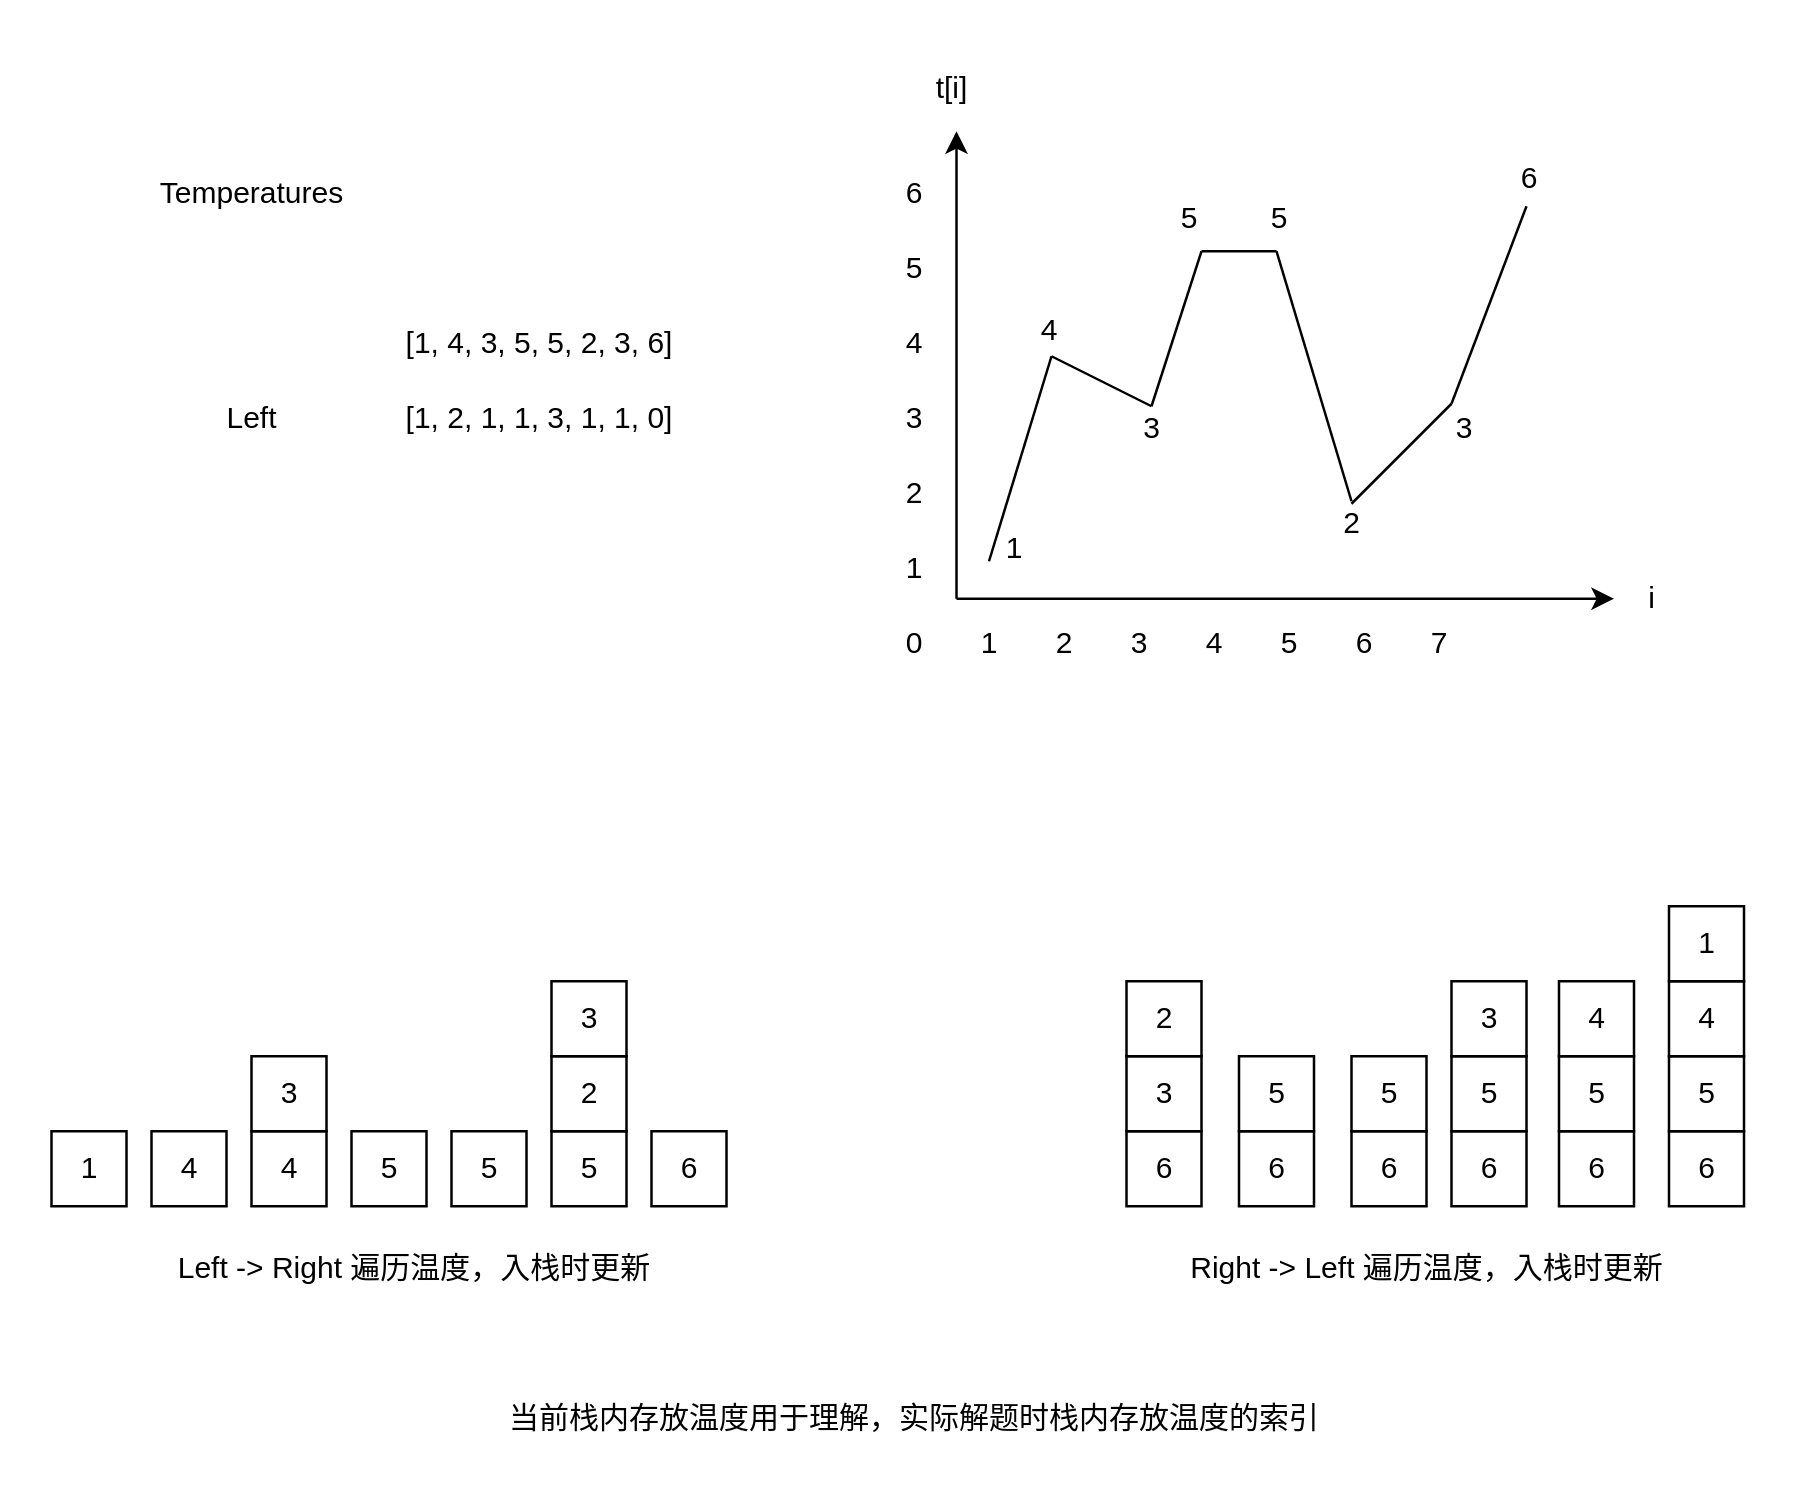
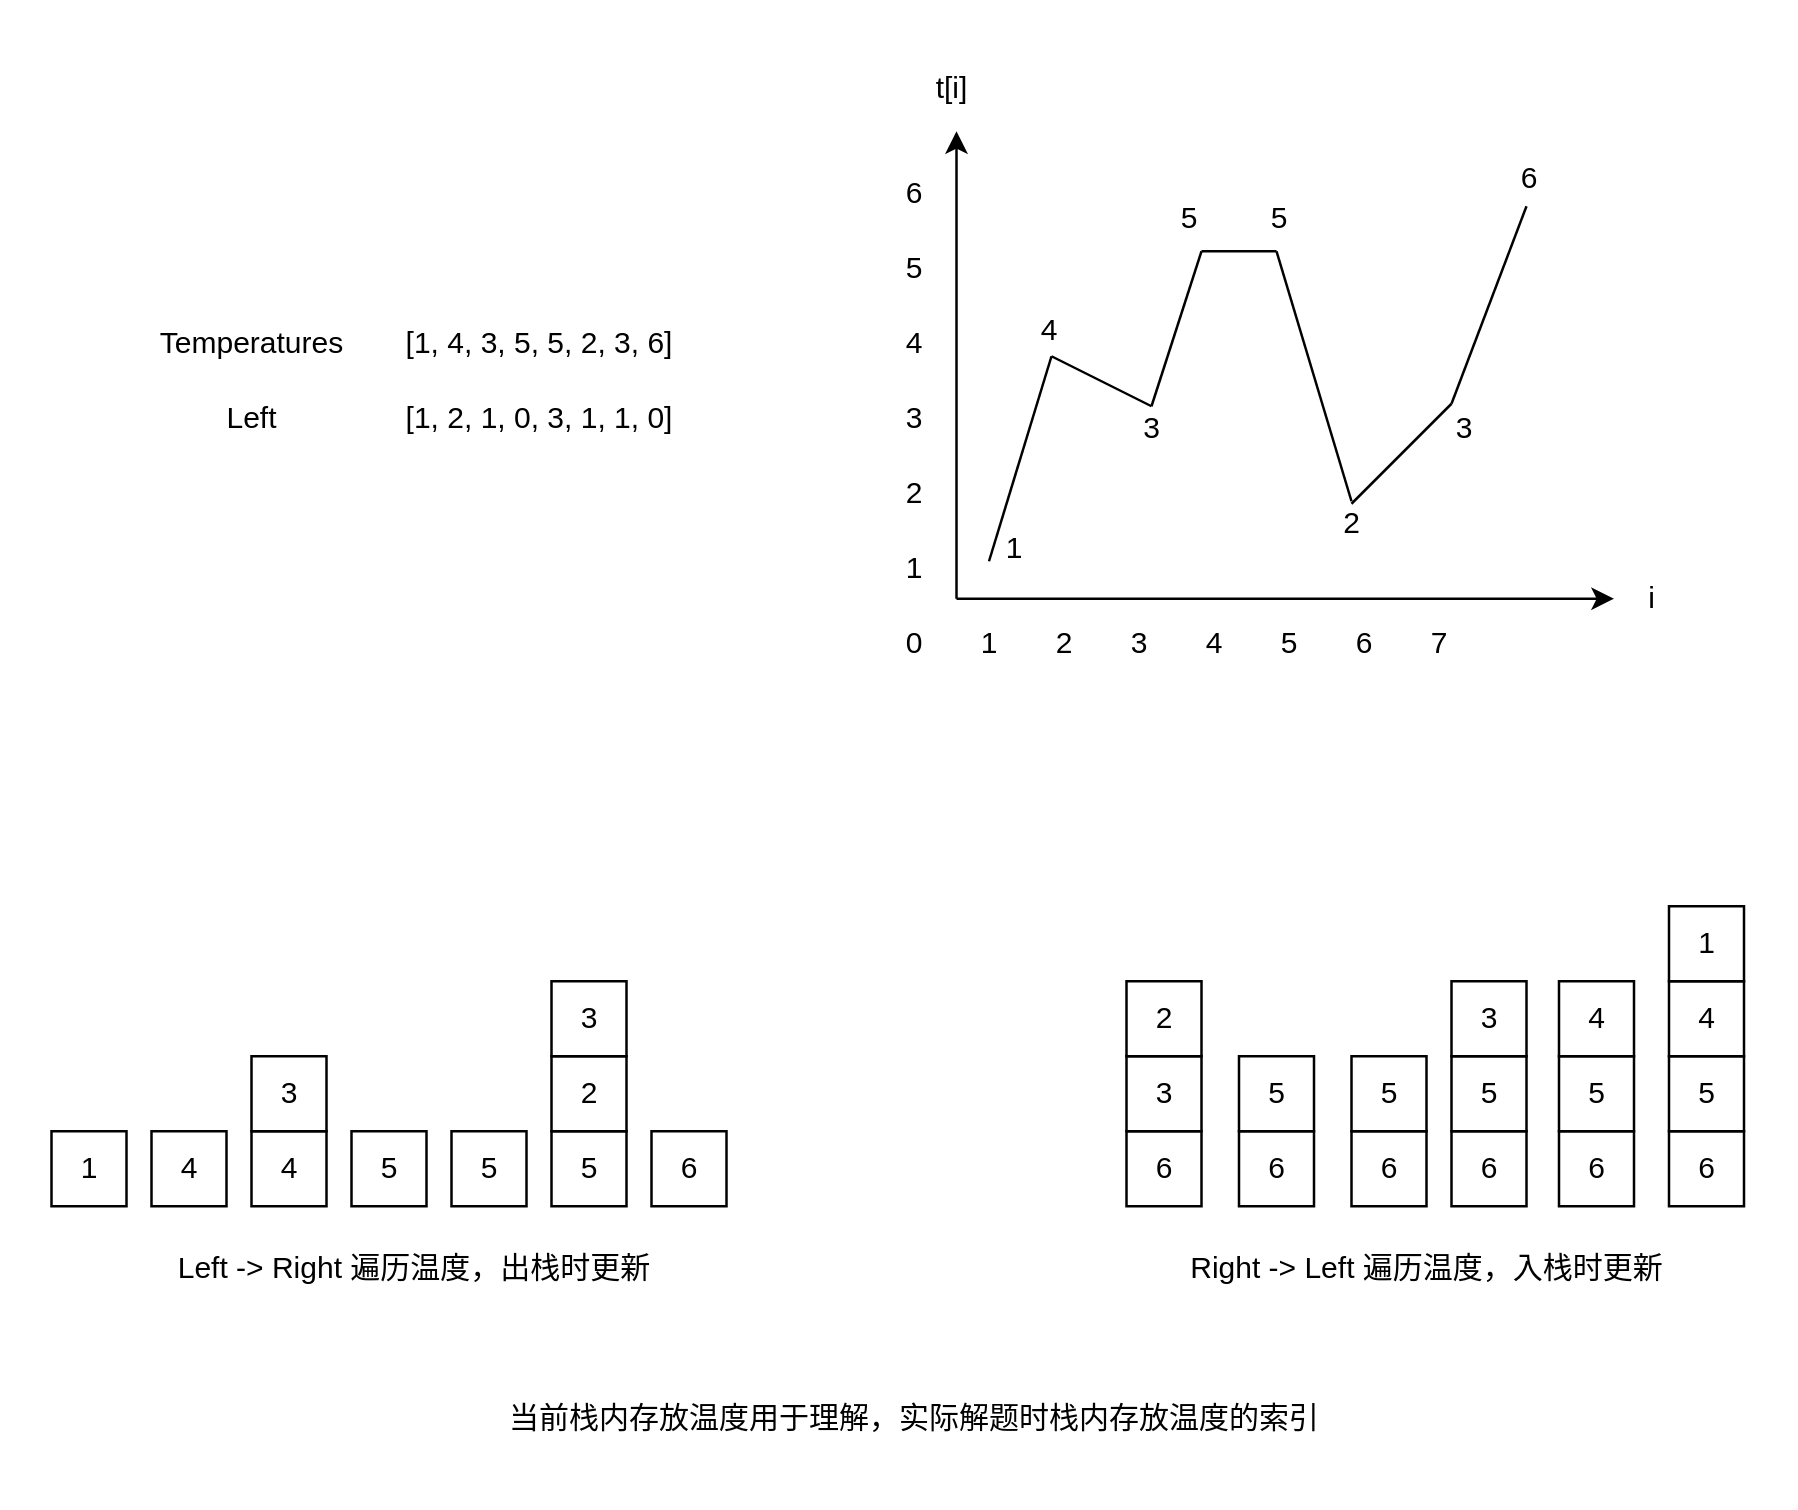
(251, 194) -> (251, 344)
(540, 419) -> (540, 419)
(415, 1269) -> (415, 1269)
